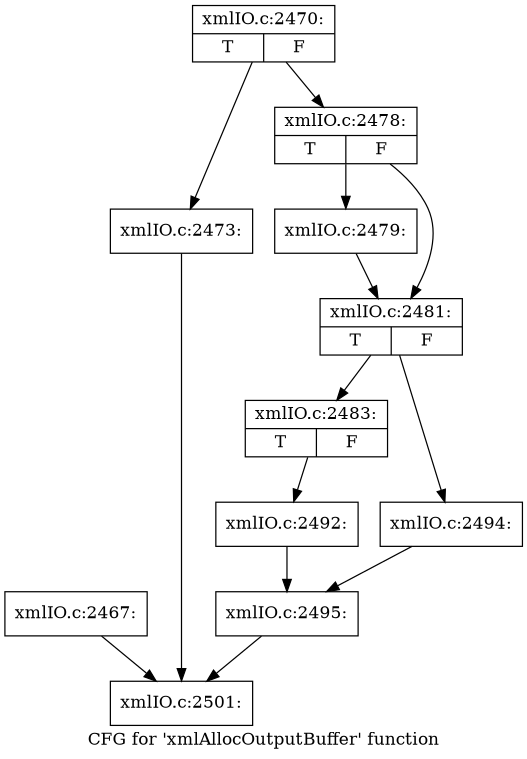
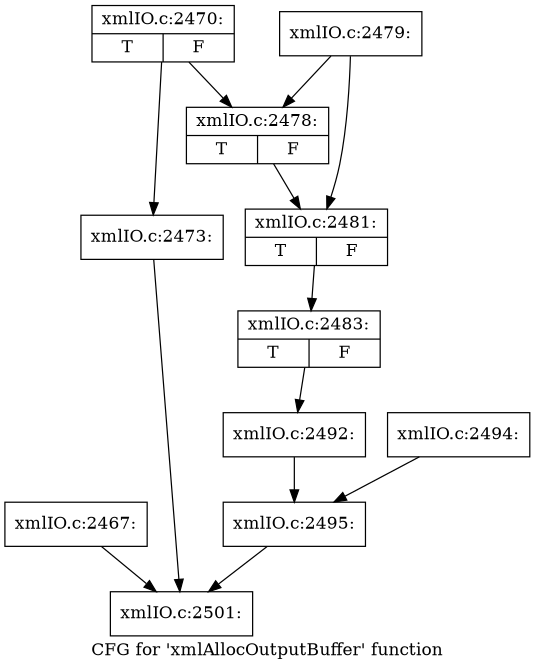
(346, 180) -> (311, 77)
(420, 423) -> none
